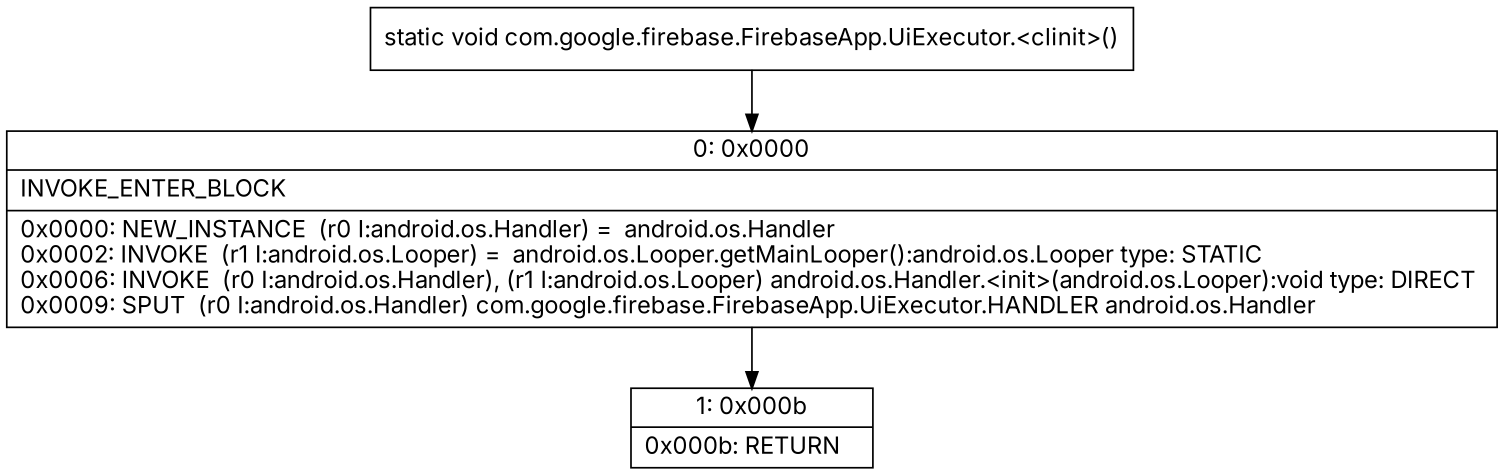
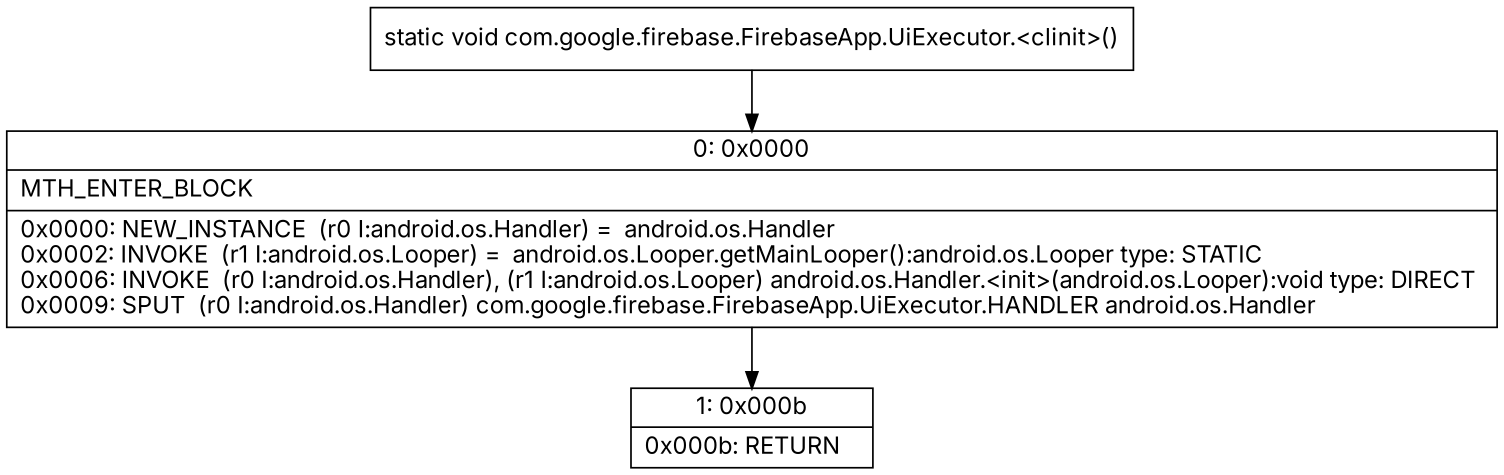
(154, 189) -> (138, 189)
